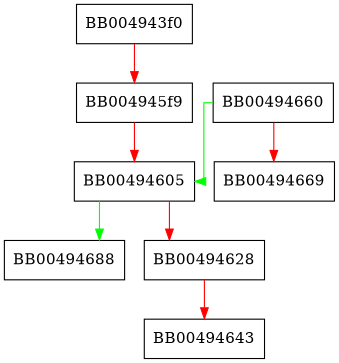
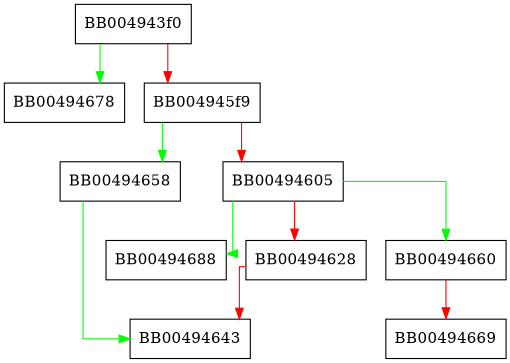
none -> (64, 103)
(204, 138) -> (419, 181)
none -> (120, 181)
